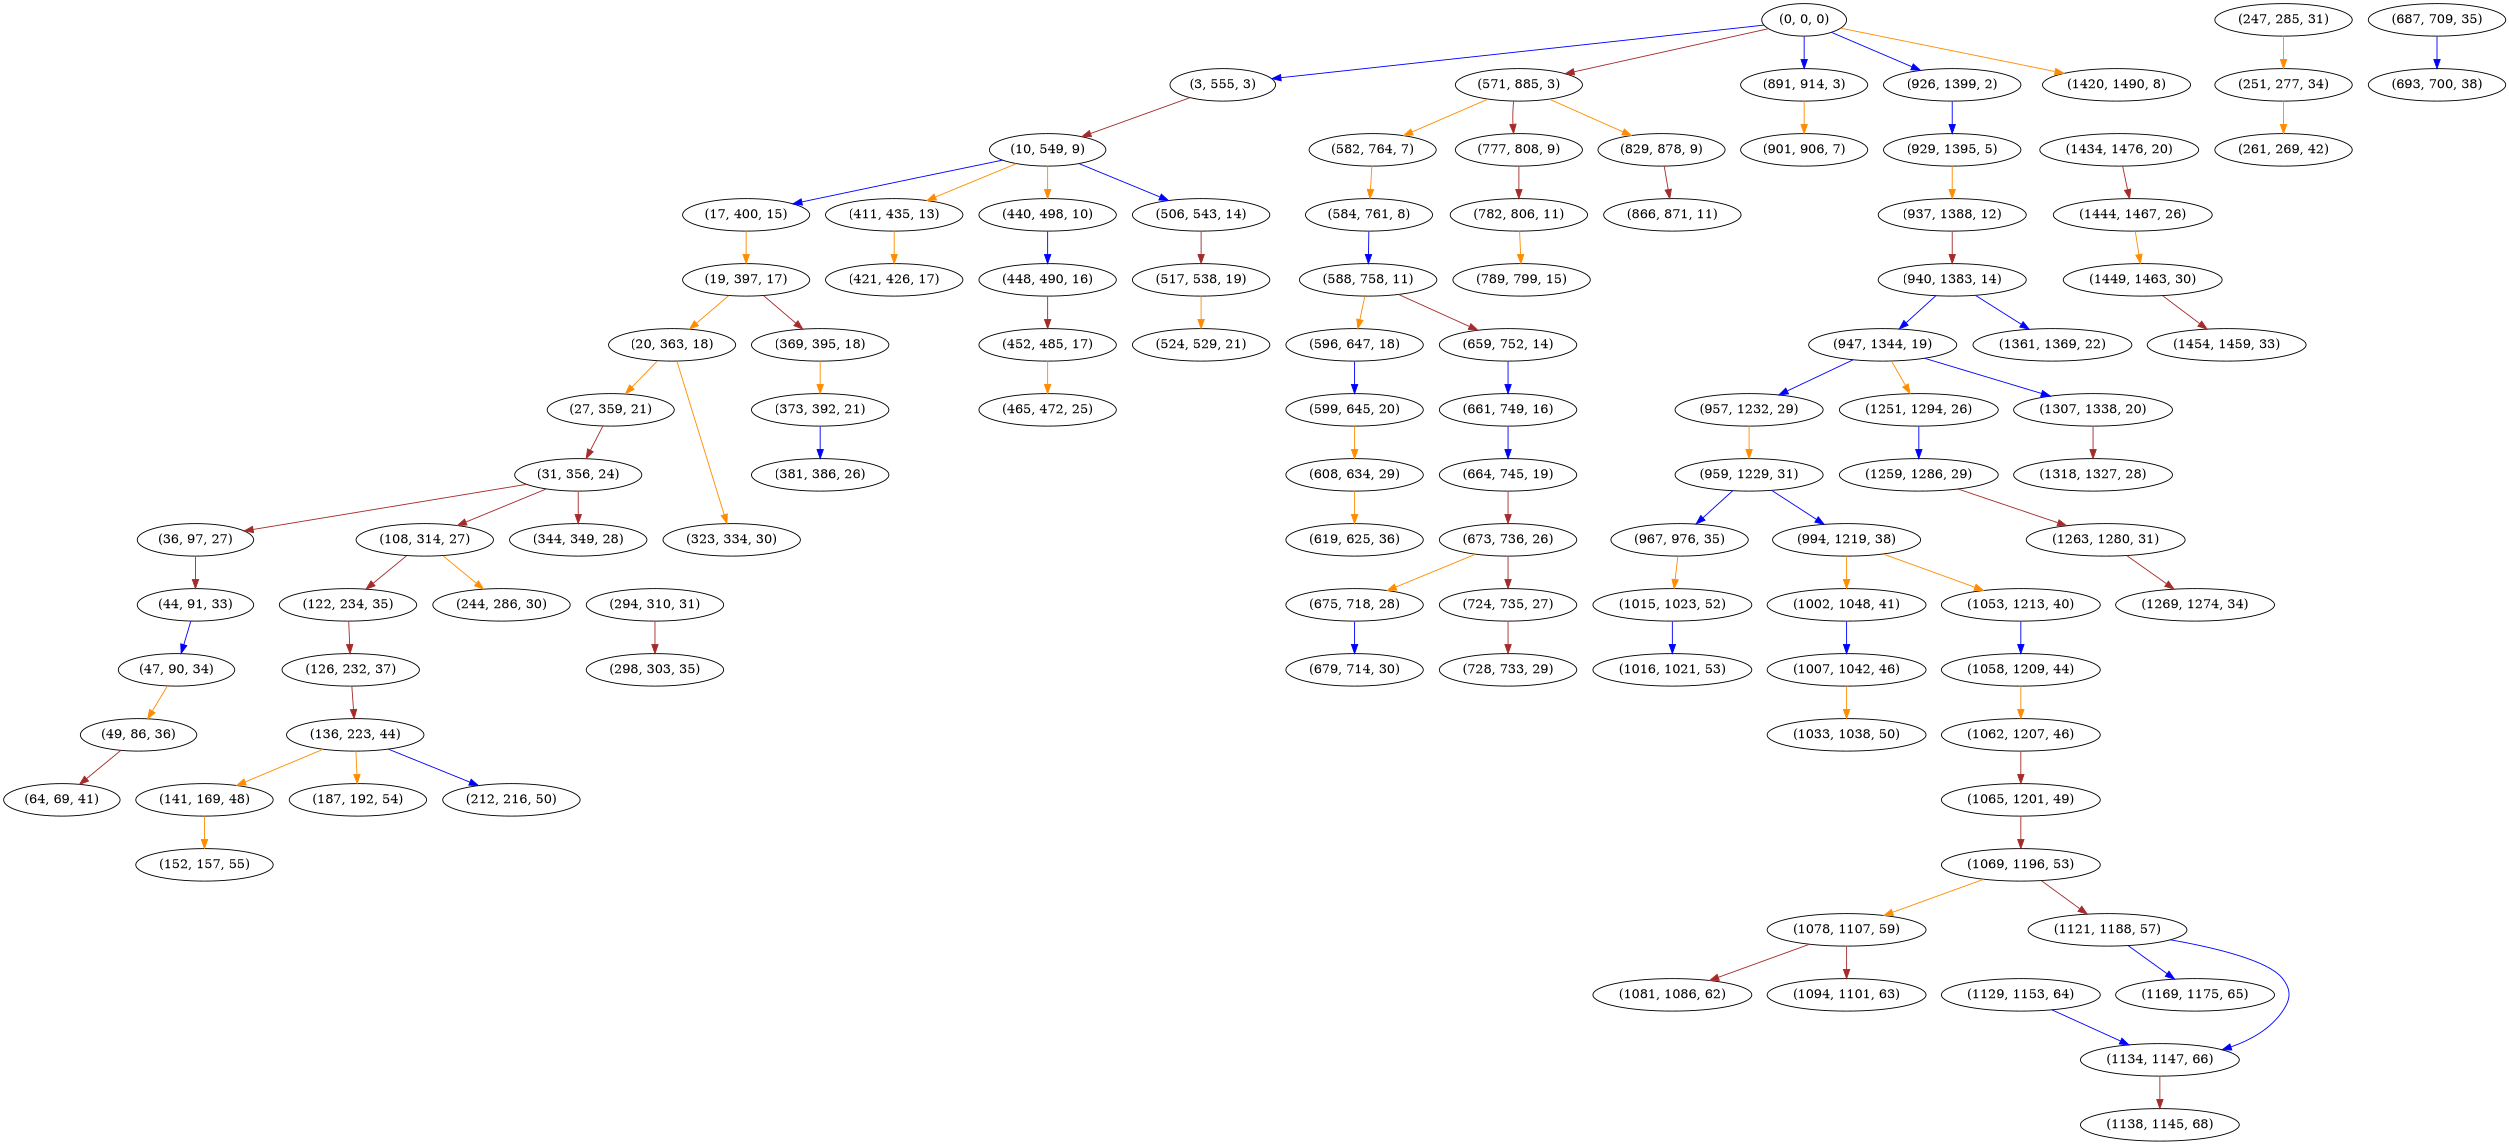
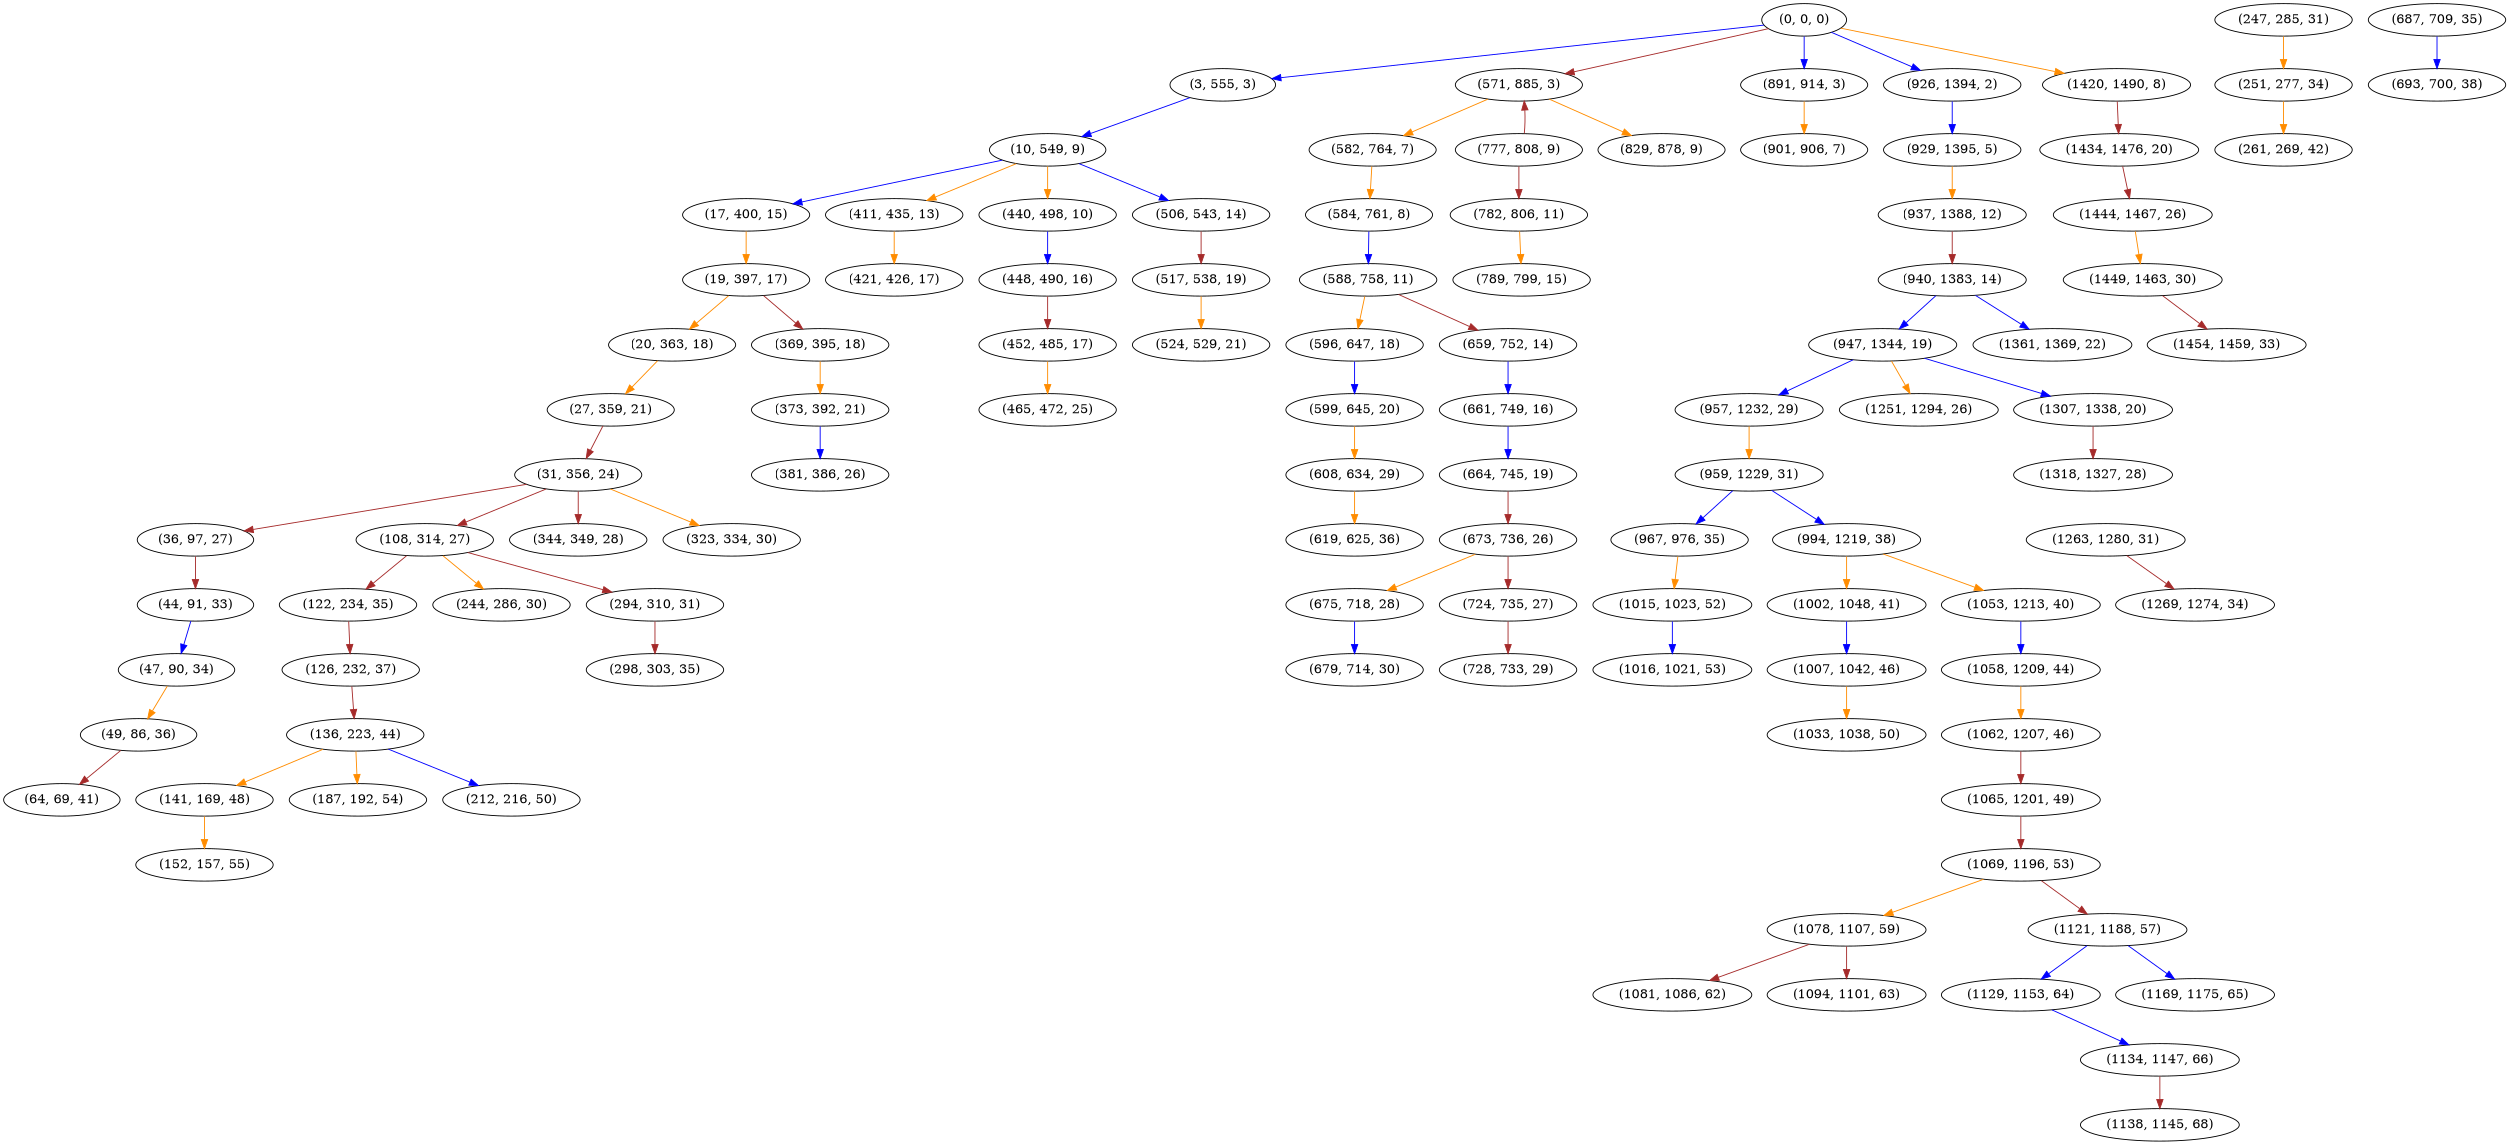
(1952, 85) -> (1952, 85)
(1513, 113) -> (1525, 122)
none -> (2118, 113)
(1140, 116) -> (1140, 116)
(1672, 215) -> none
(701, 438) -> (650, 505)
(1919, 475) -> none
none -> (535, 571)
(2275, 972) -> (2068, 960)
